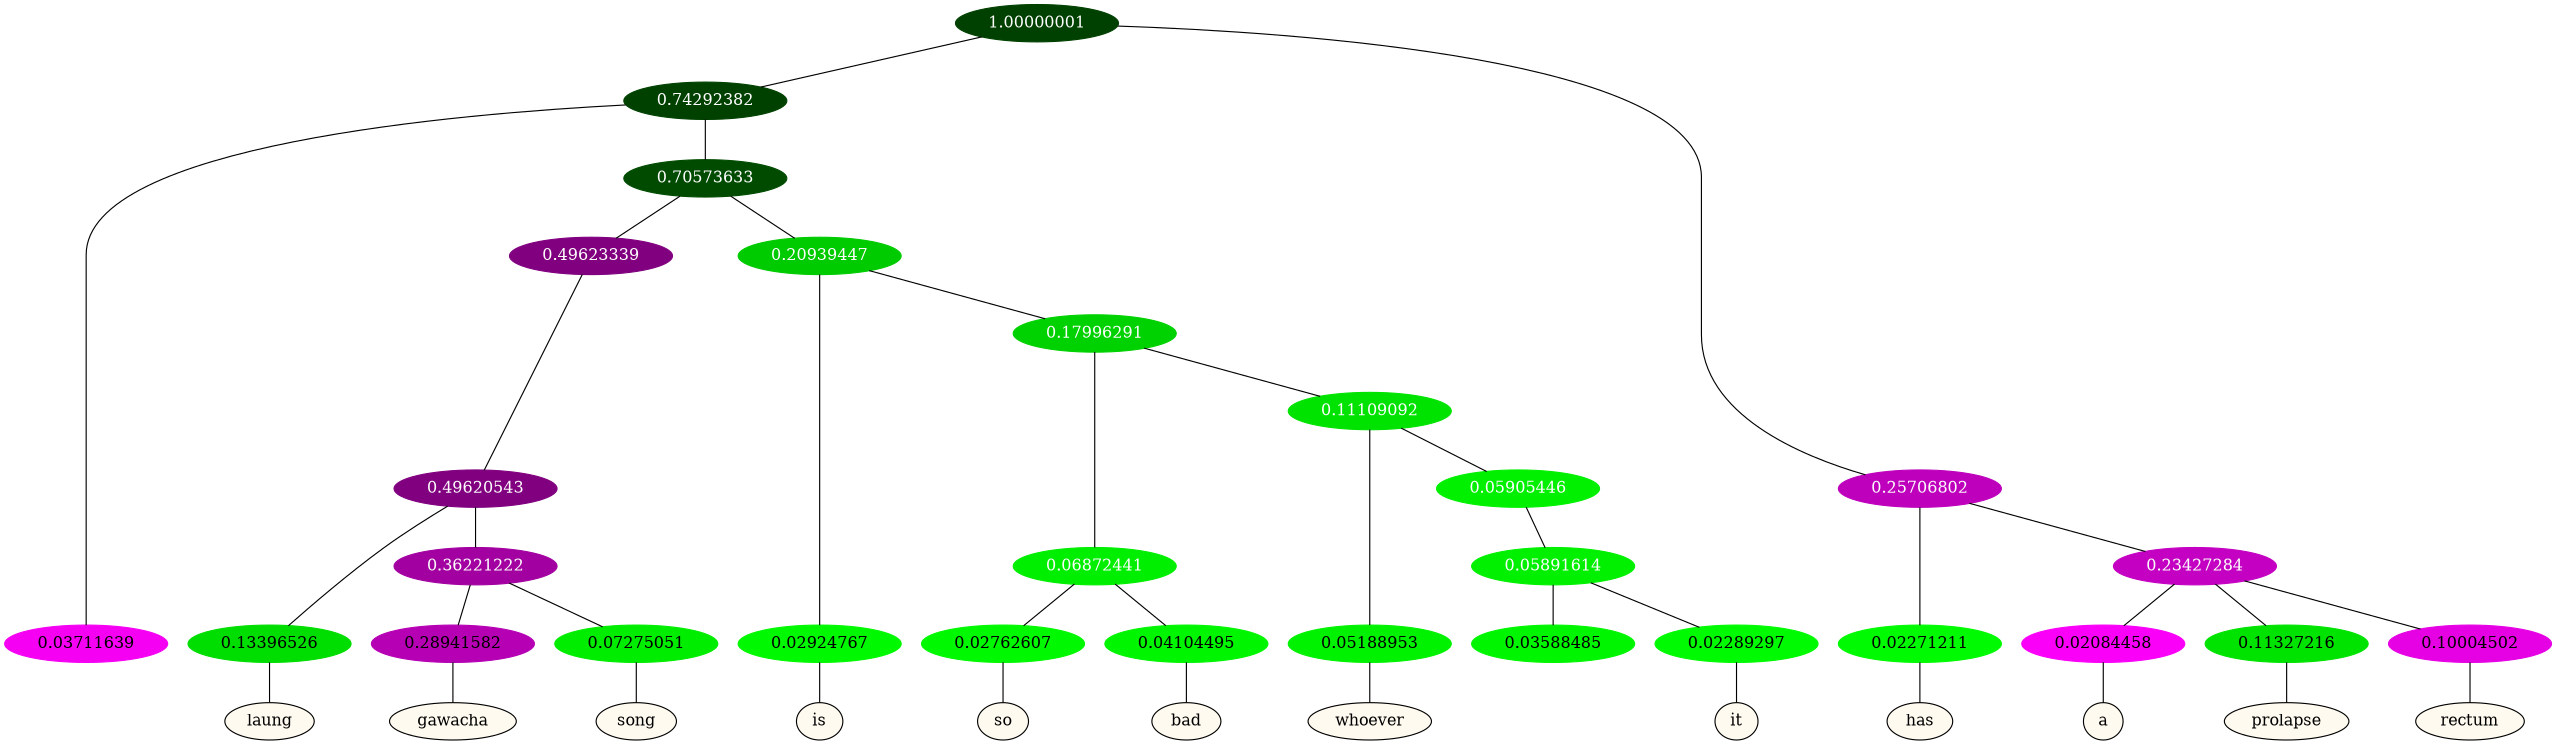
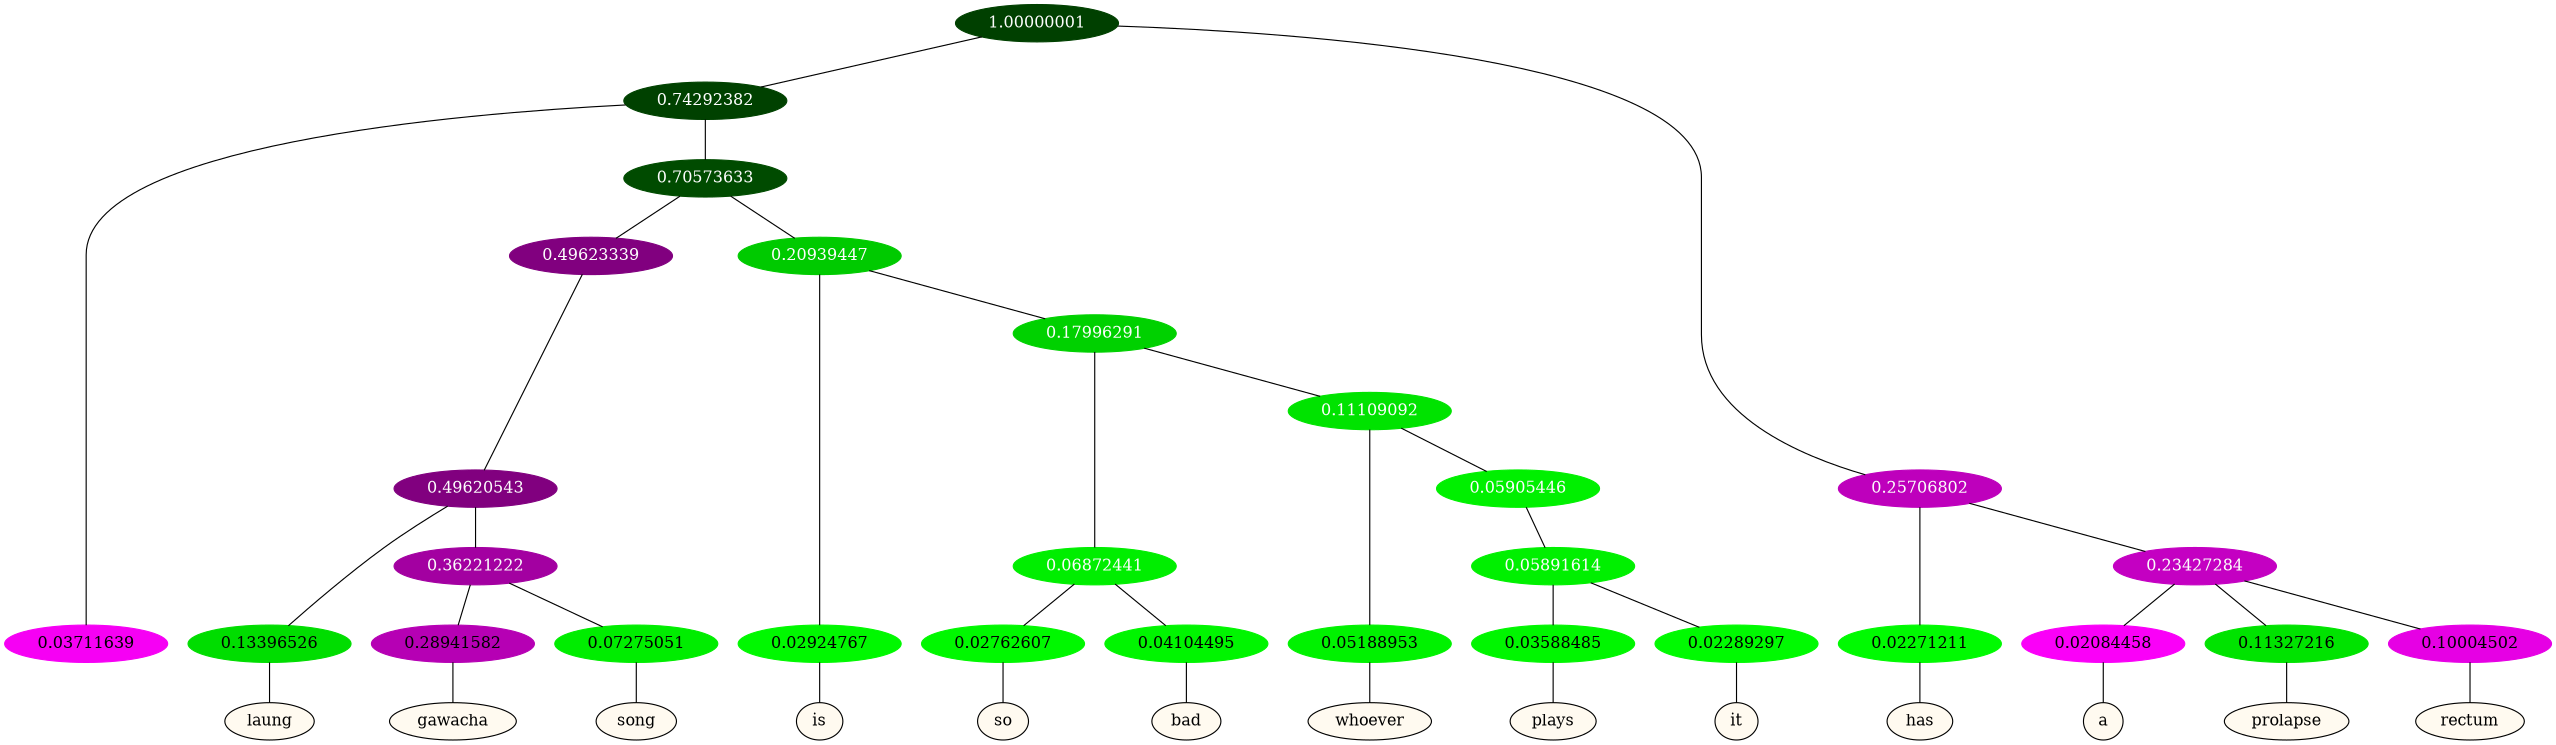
none -> (1553, 721)
